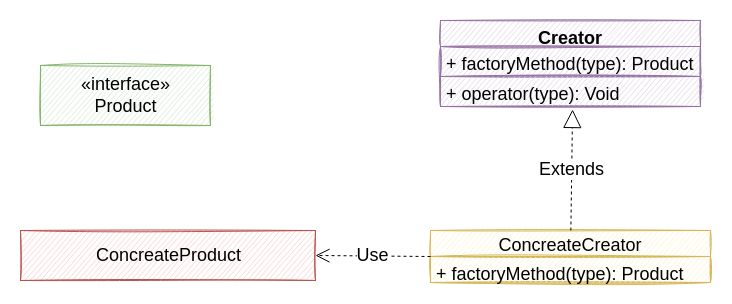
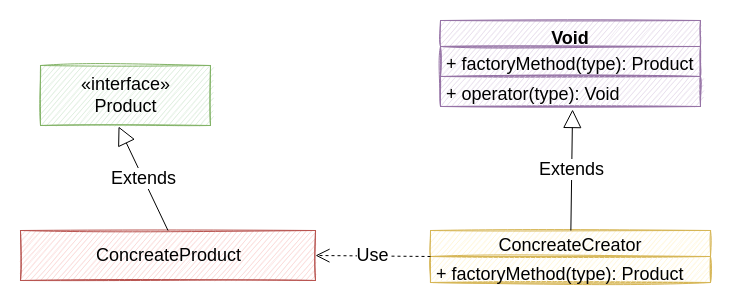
(570, 38) -> (570, 38)
none -> (147, 187)
(571, 205) -> (571, 205)
